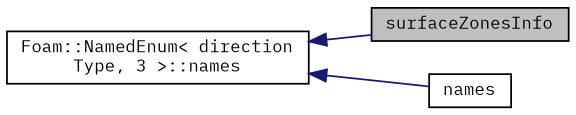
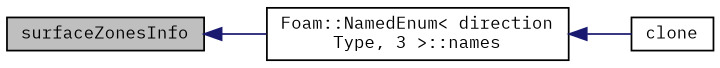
(349, 37) -> (244, 34)
(470, 91) -> (672, 34)
